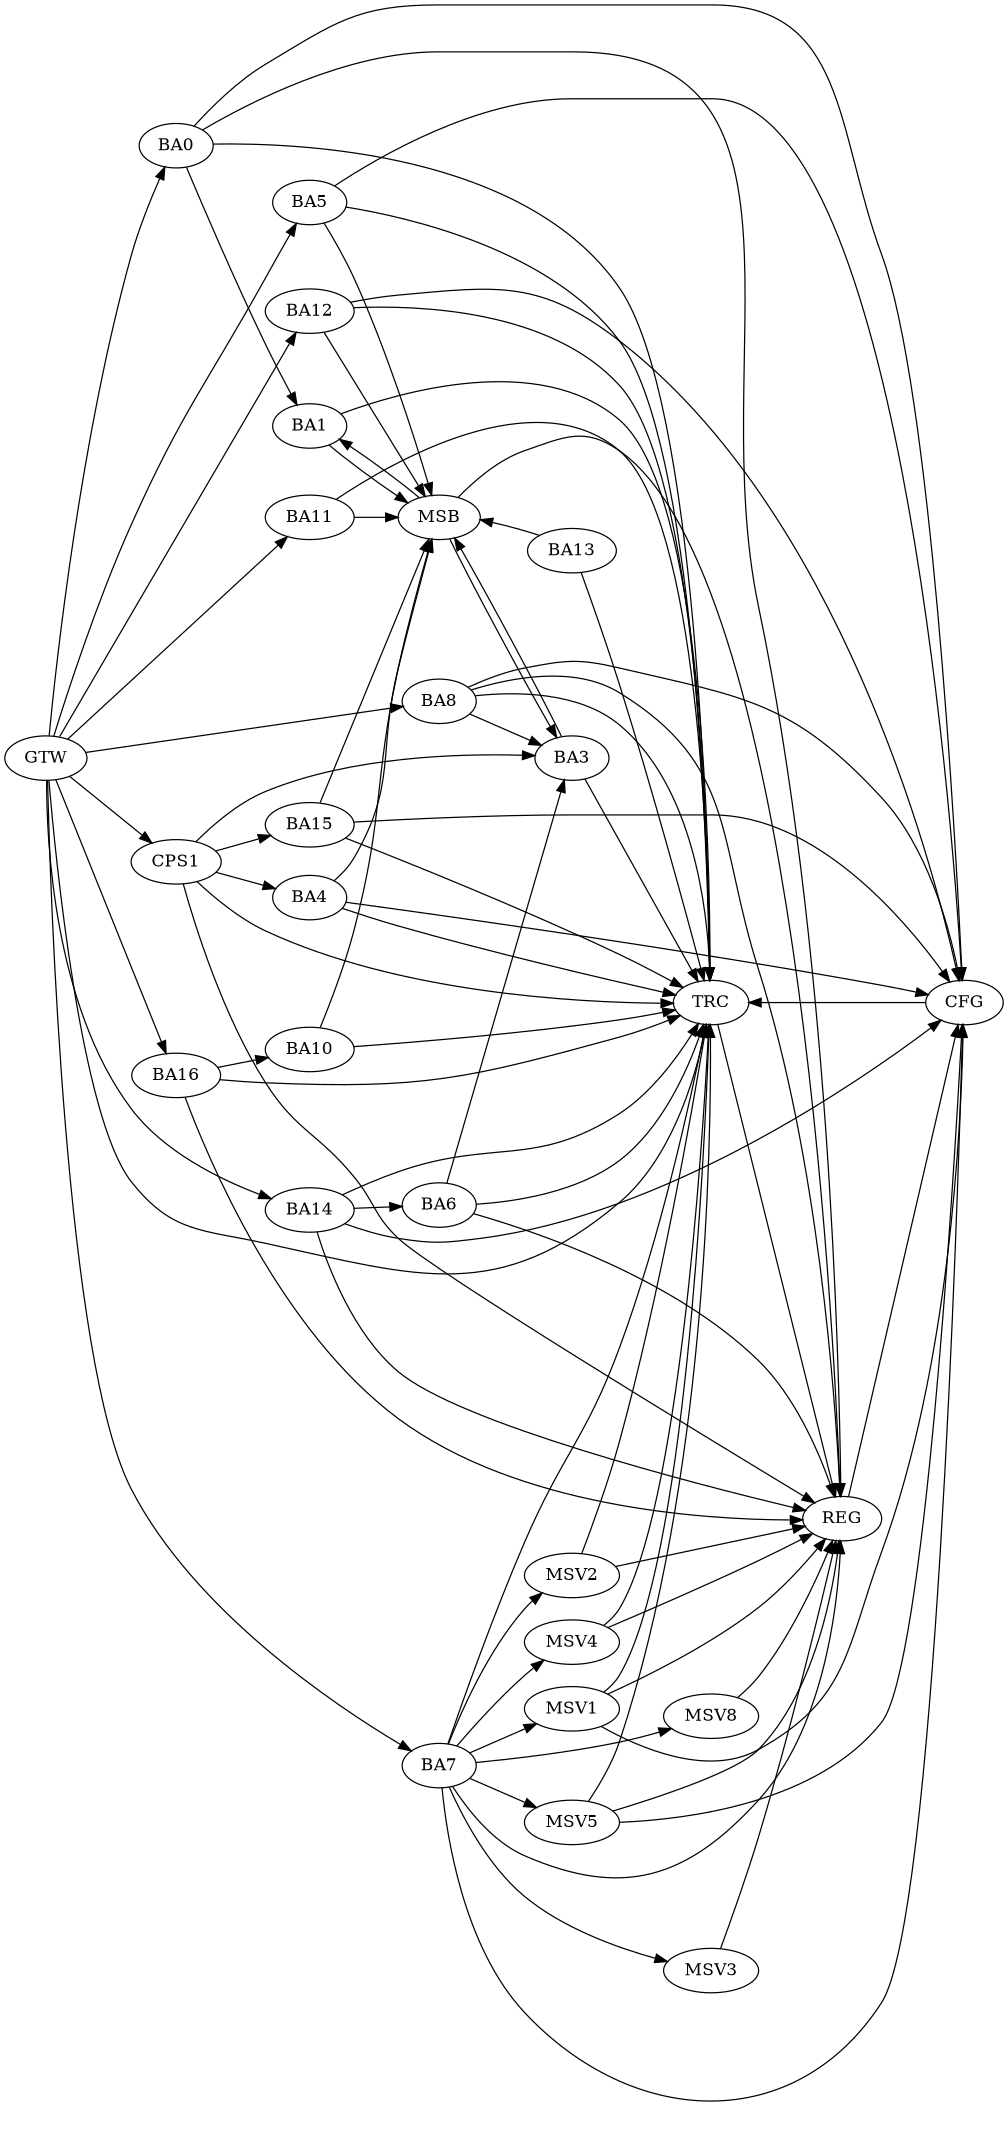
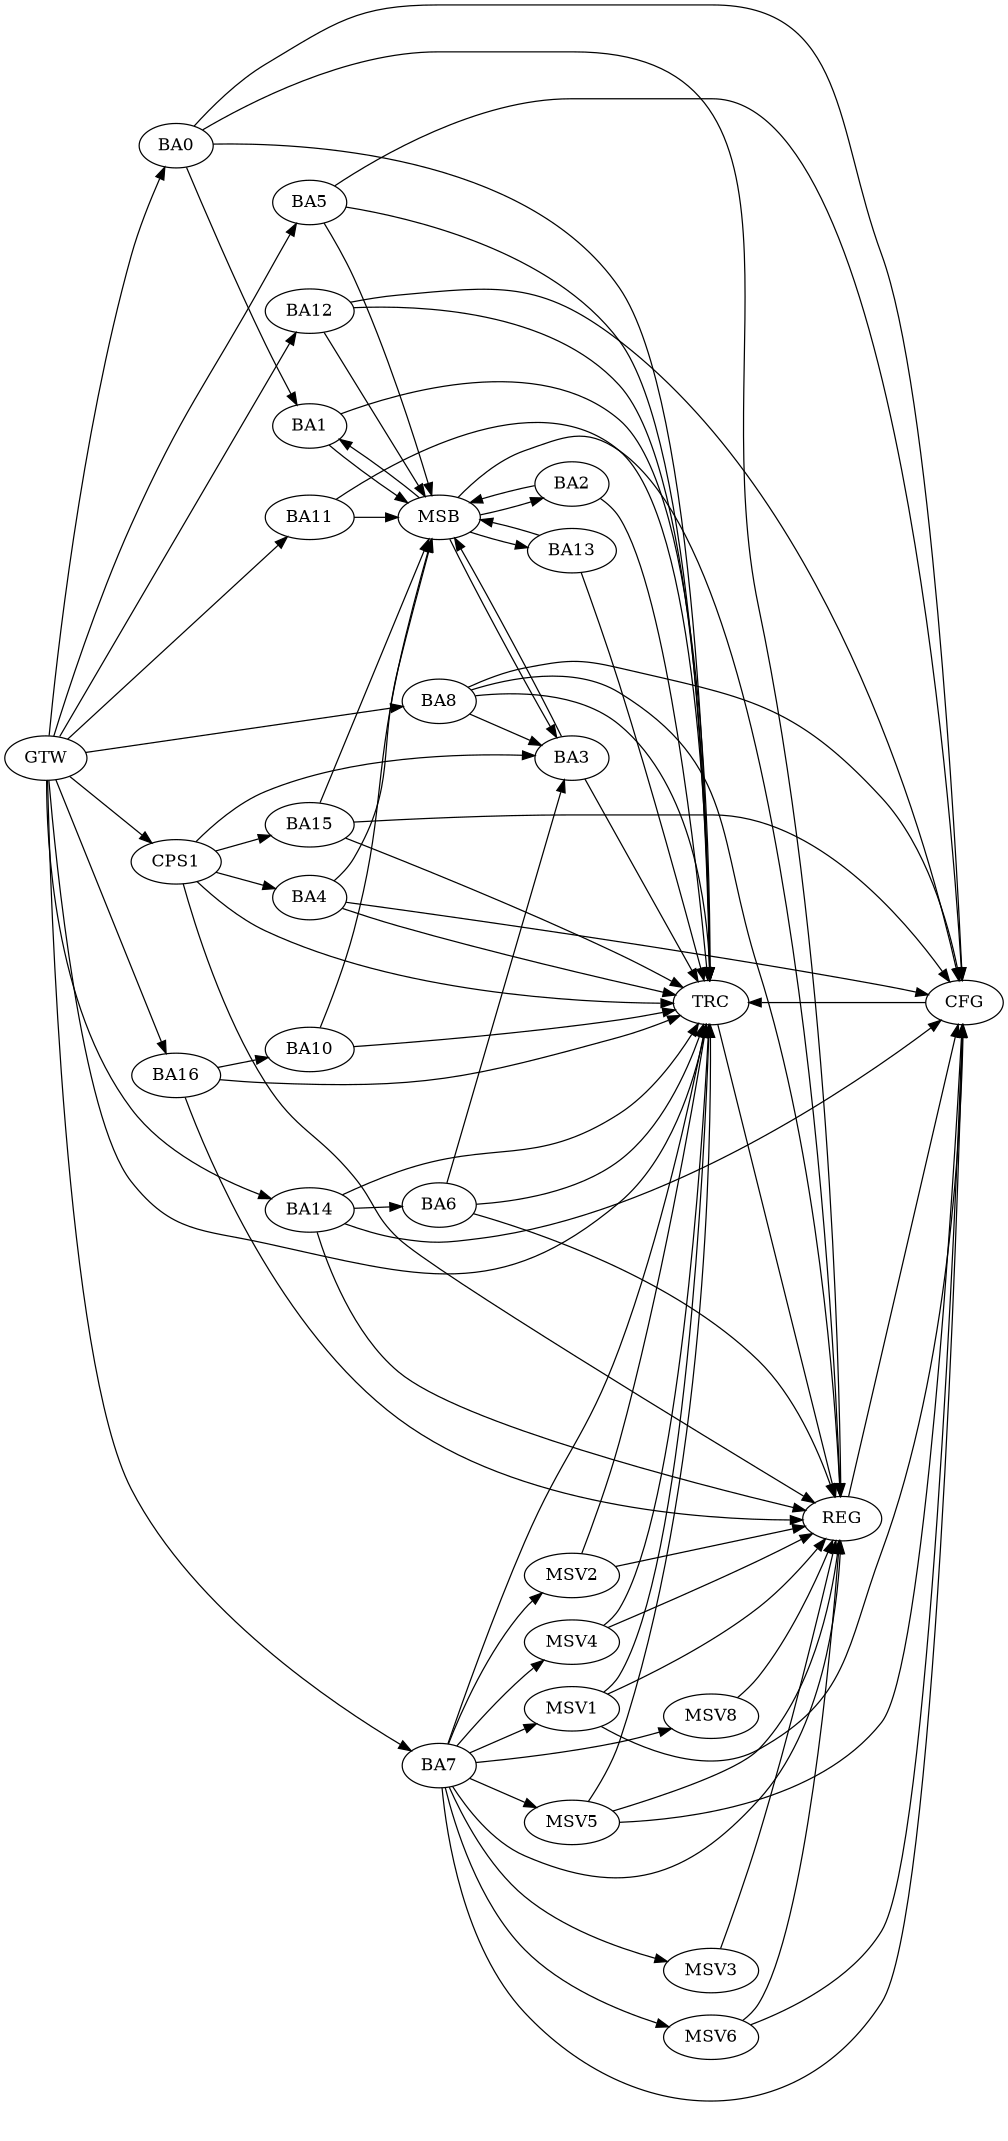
none -> (572, 484)
none -> (493, 539)
none -> (711, 2037)
